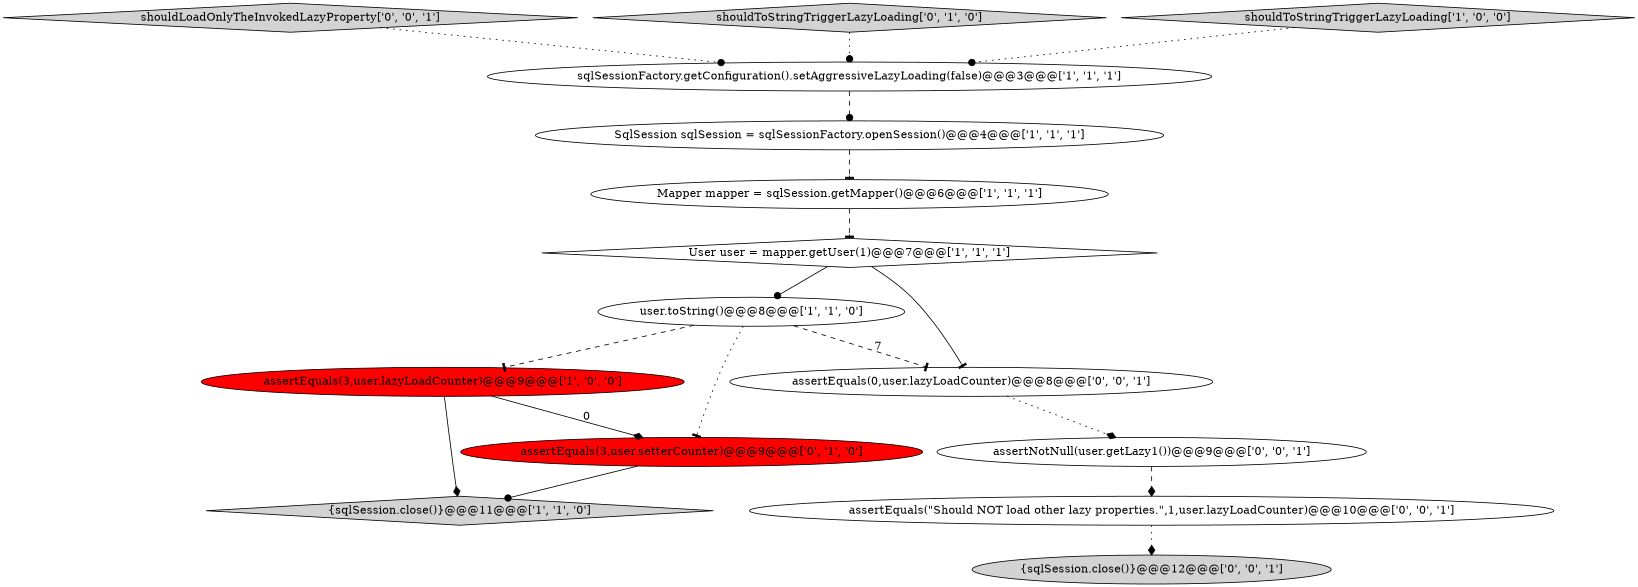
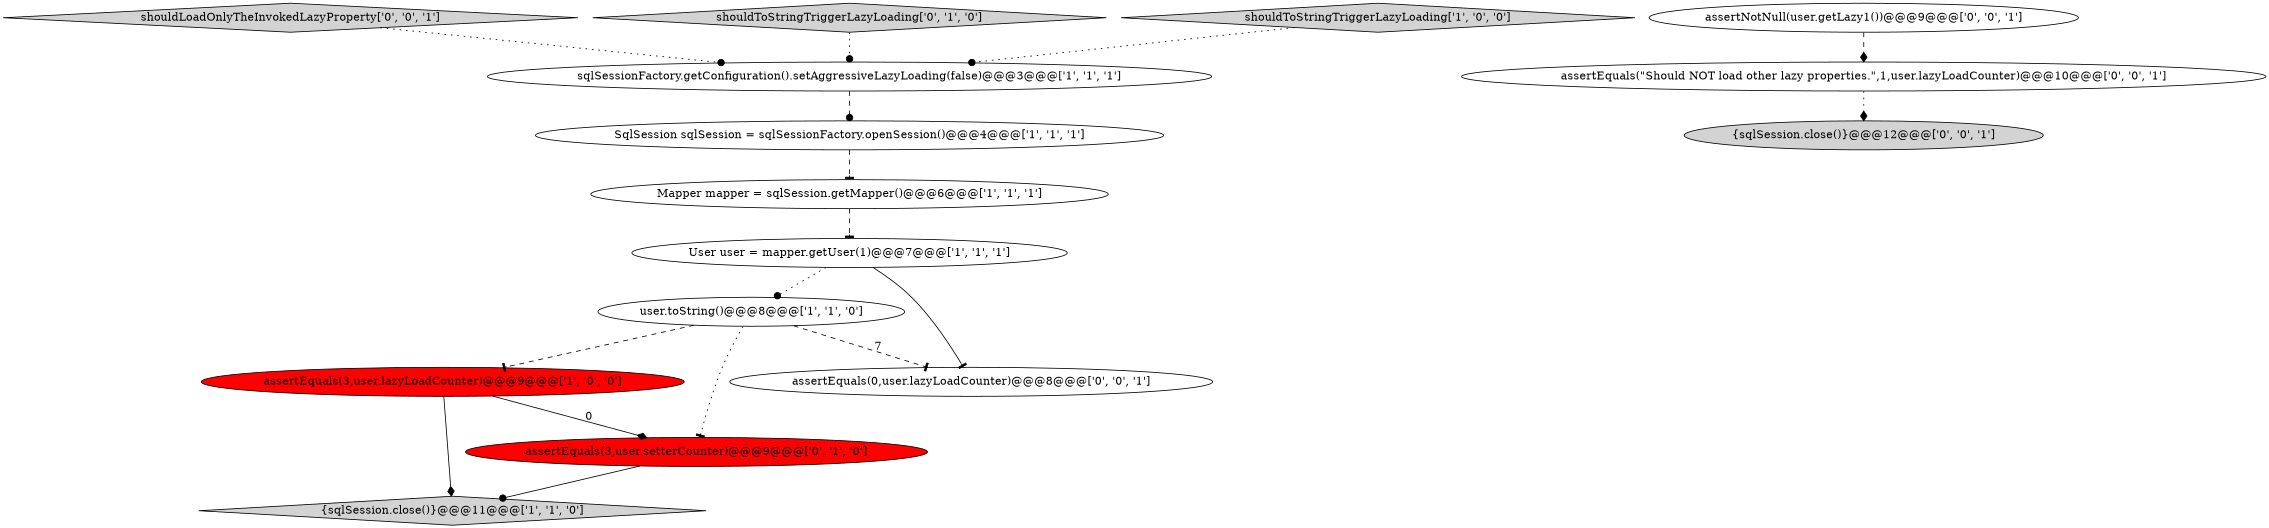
(850, 253) -> (850, 253)
(804, 280) -> (803, 281)
(1057, 415) -> none
